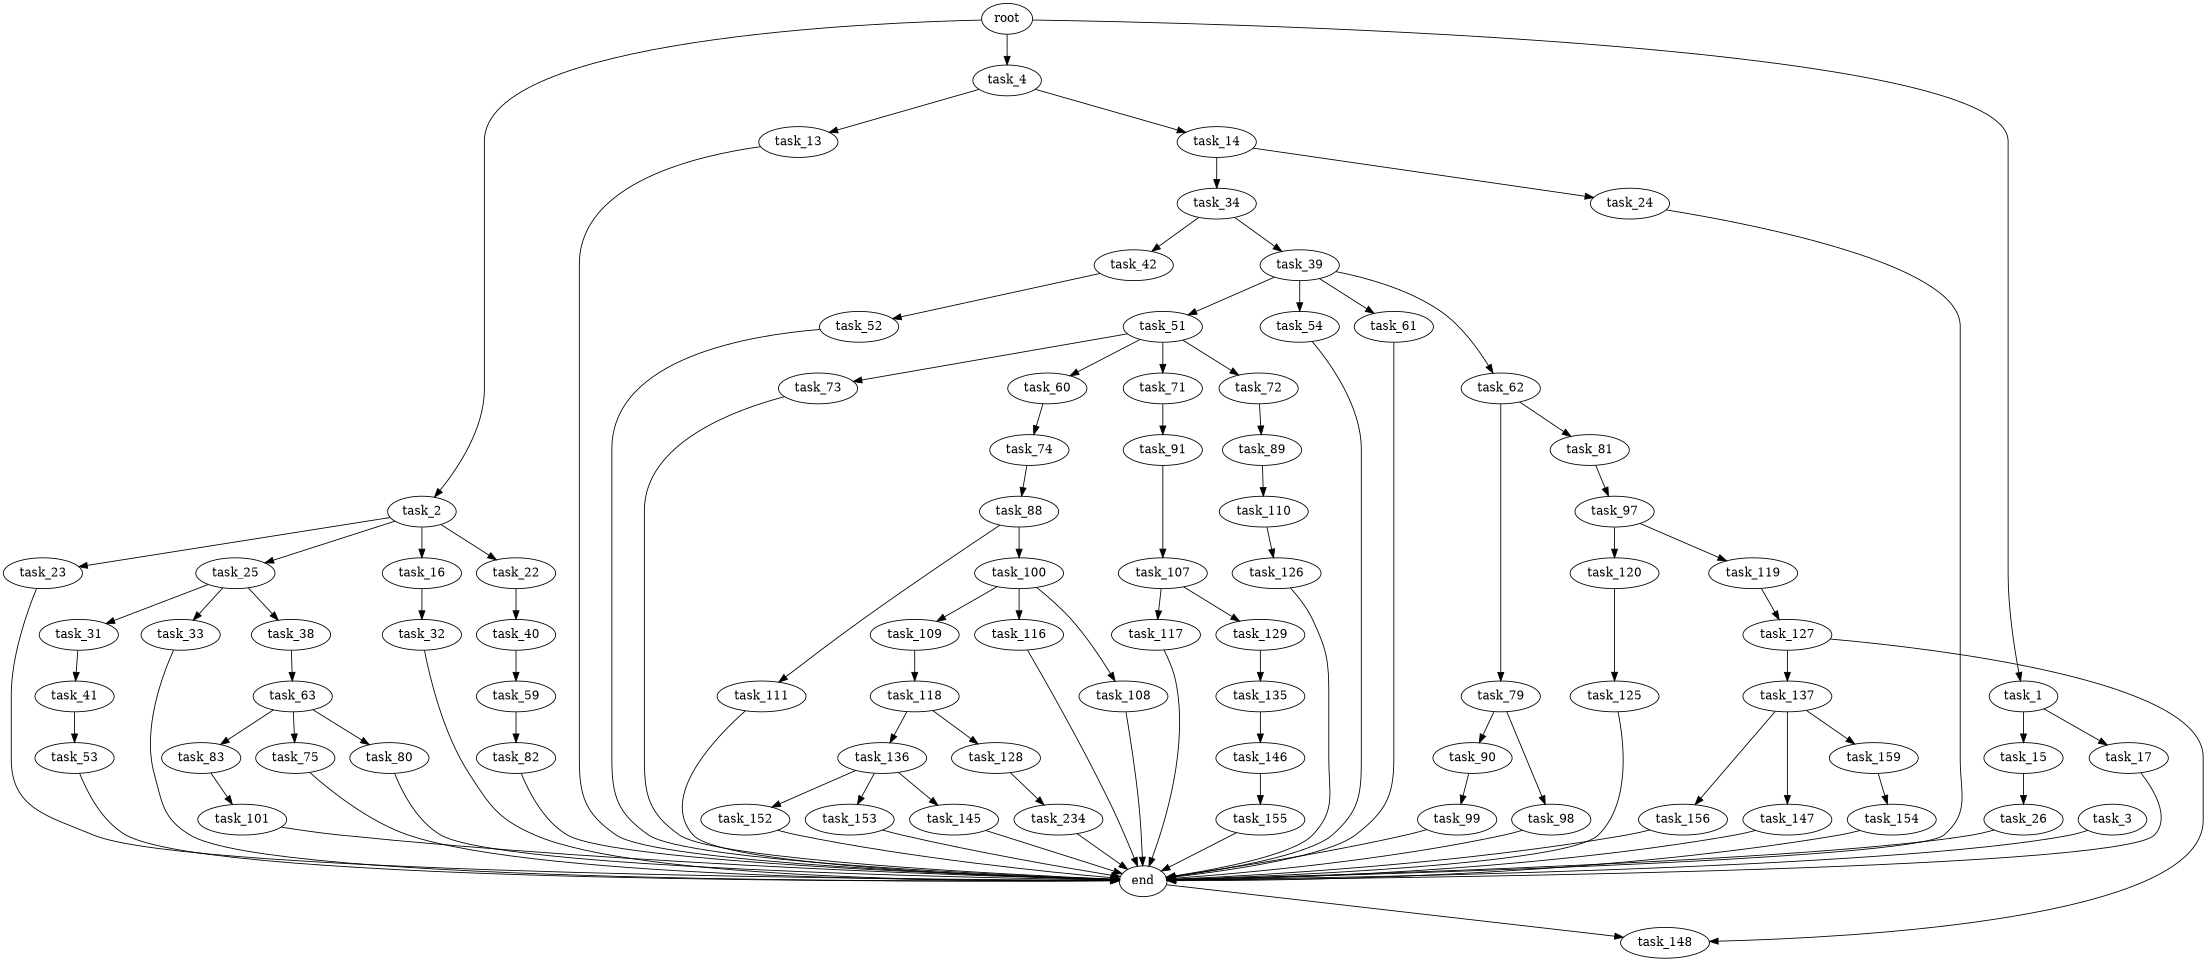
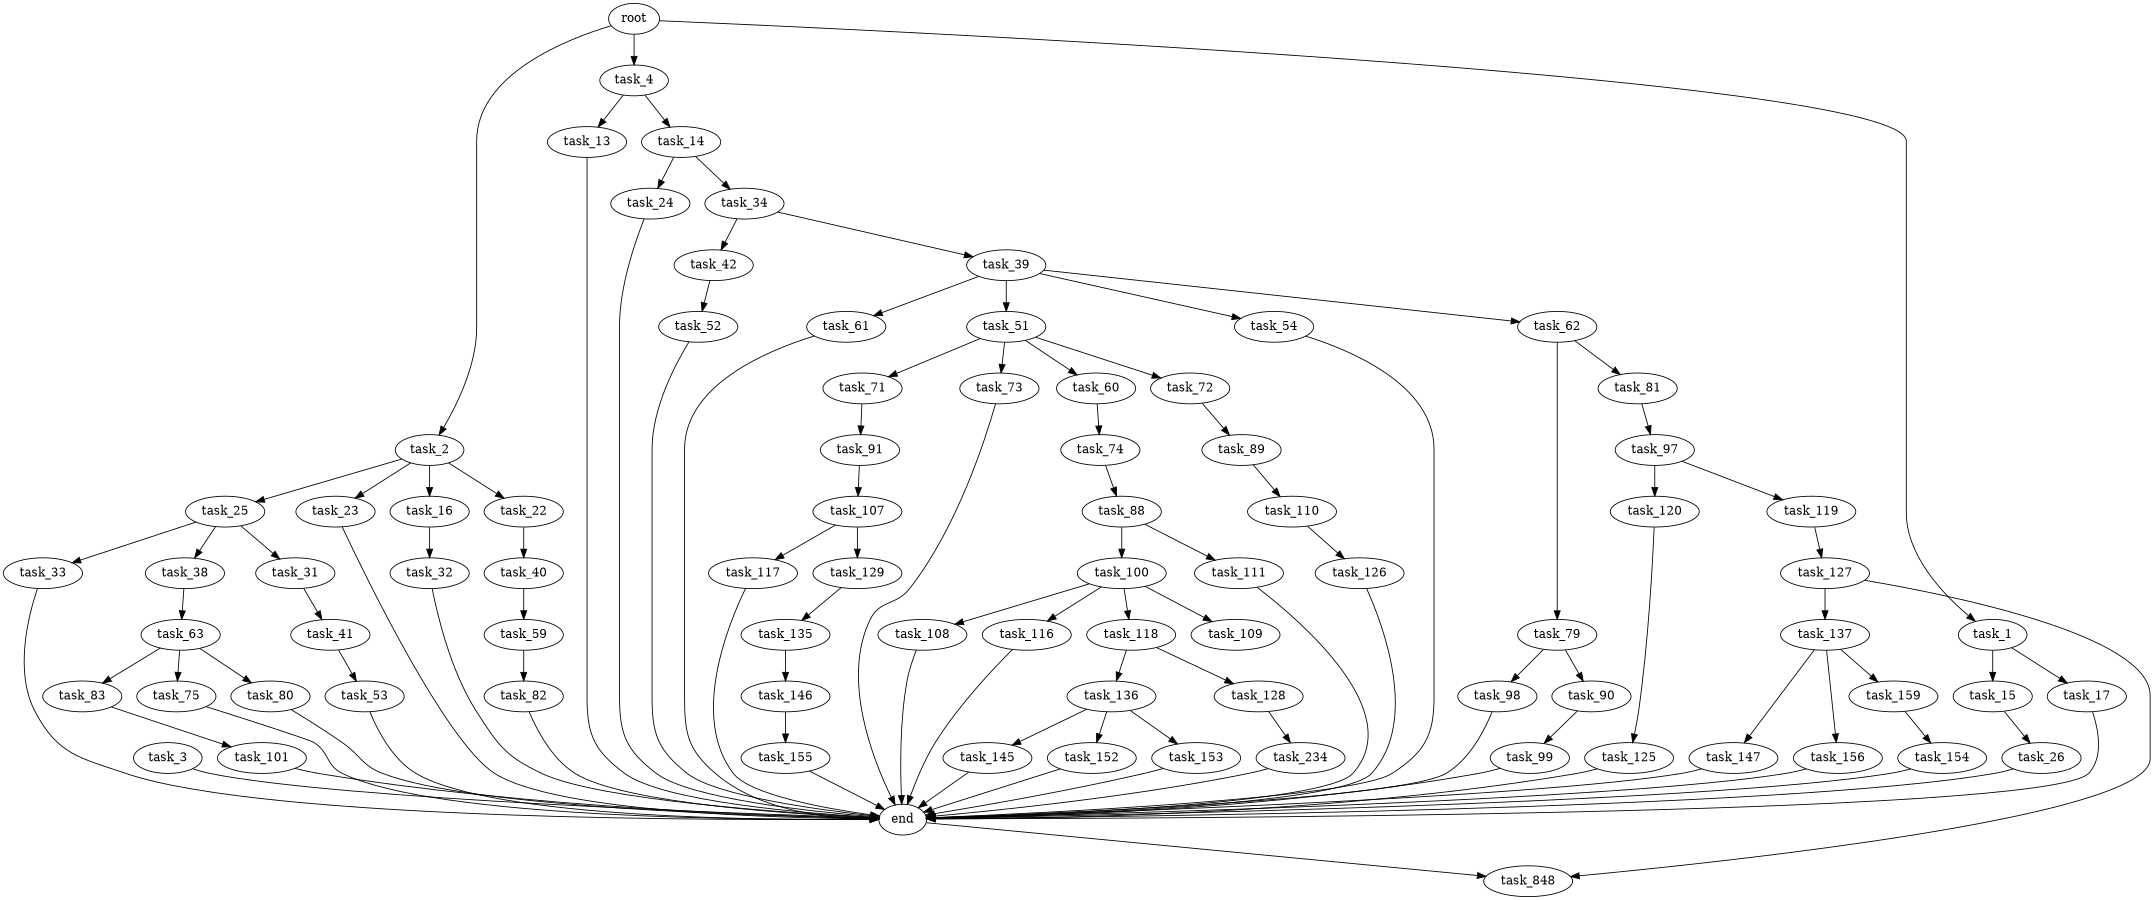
(915, 661) -> (1126, 600)
(1665, 943) -> (1528, 881)
